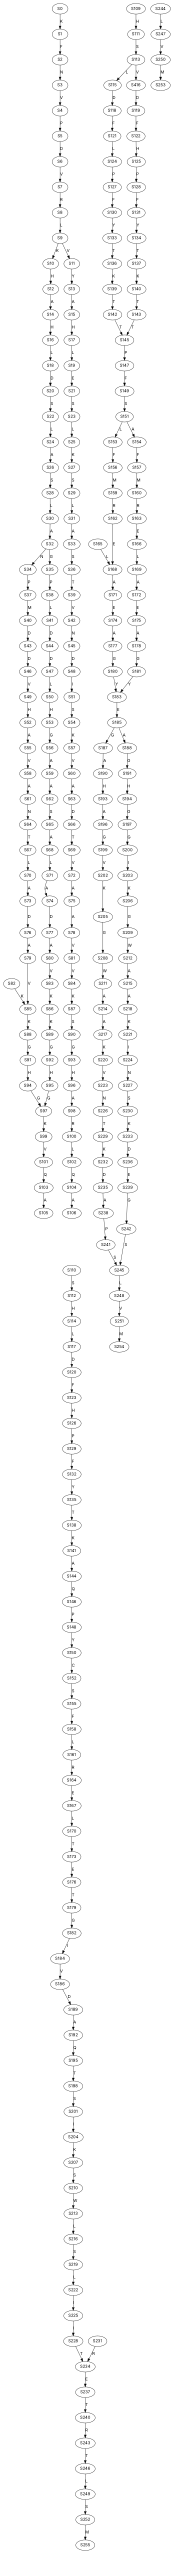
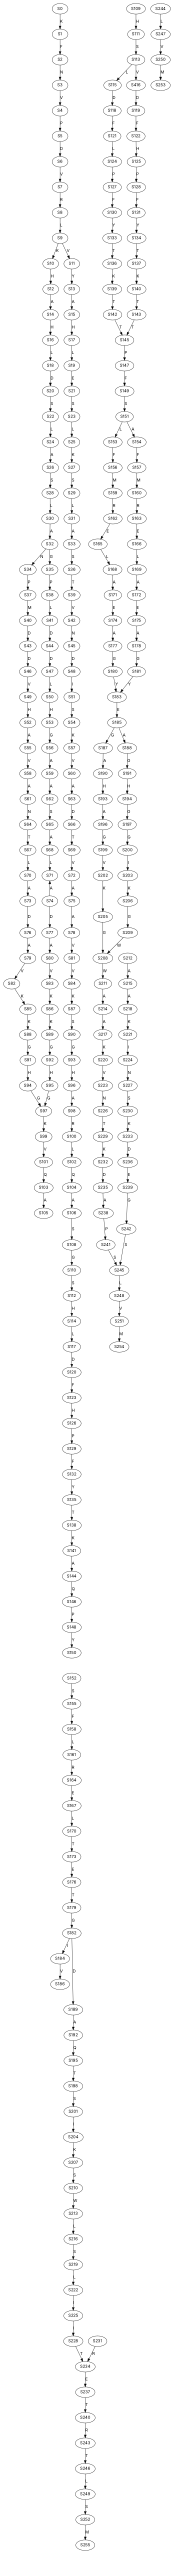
(113, 543) -> (106, 530)
(45, 887) -> (50, 890)
(128, 944) -> (116, 944)
(28, 982) -> (21, 970)
none -> (72, 1245)
(72, 1664) -> none
(66, 1996) -> (73, 1970)
